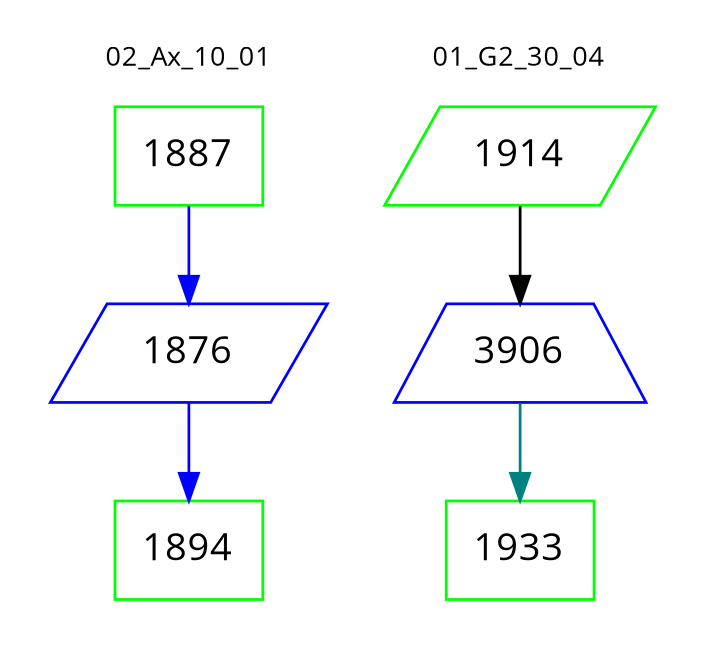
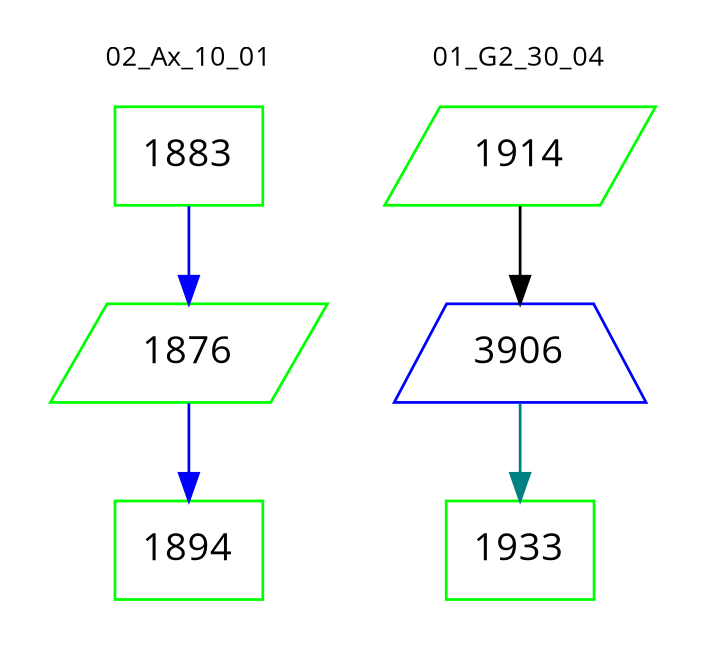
(189, 156) -> (189, 156)
(189, 353) -> (189, 353)
